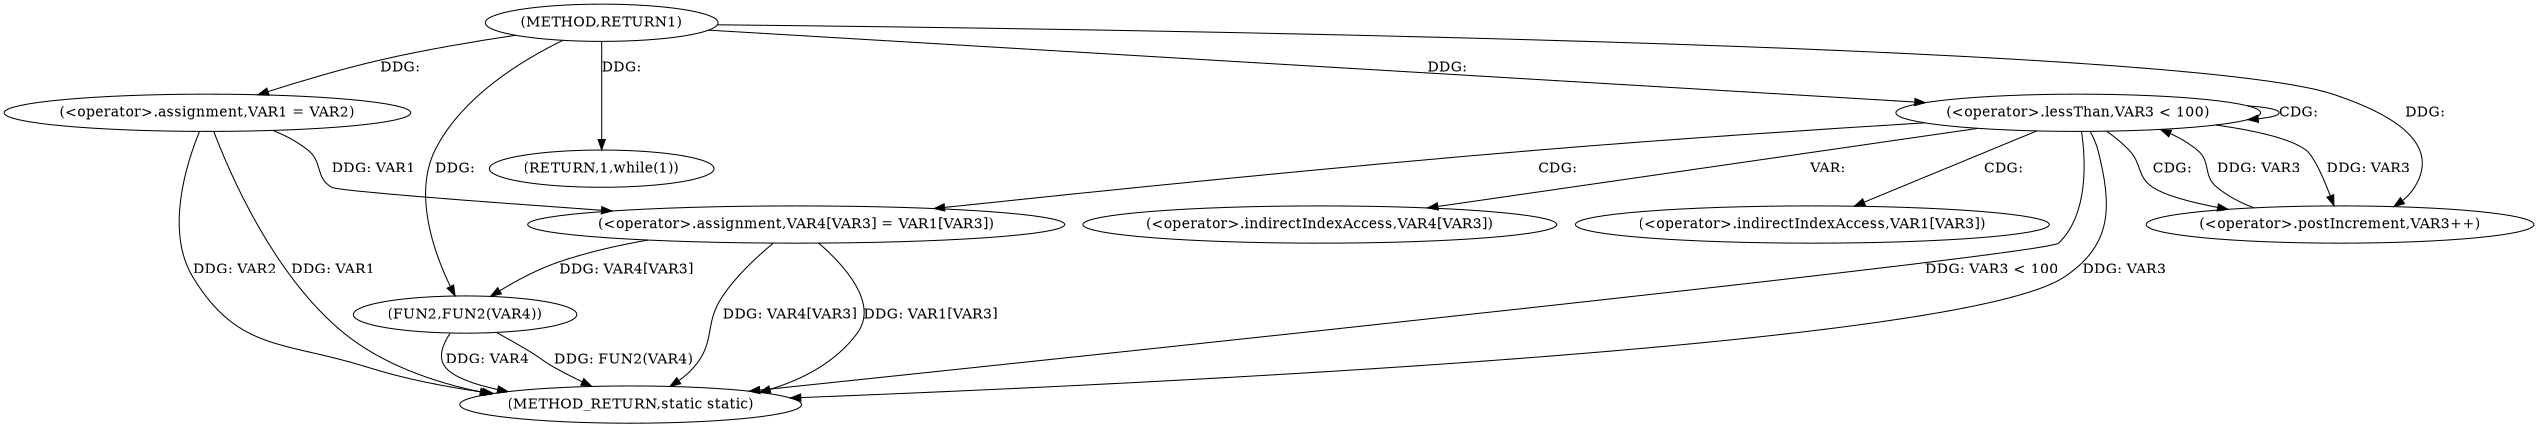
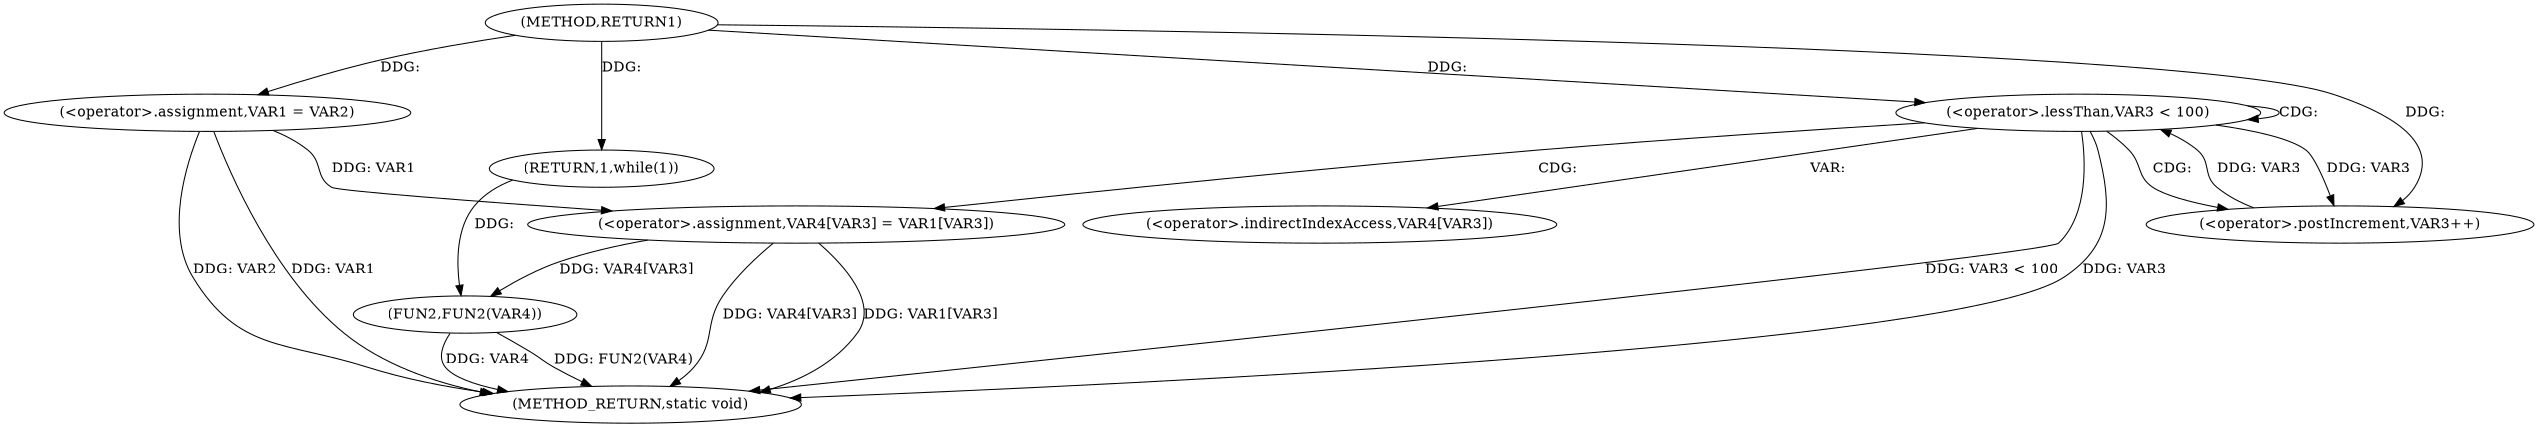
(443, 137) -> (465, 221)
(1812, 225) -> none
(631, 405) -> (631, 405)
